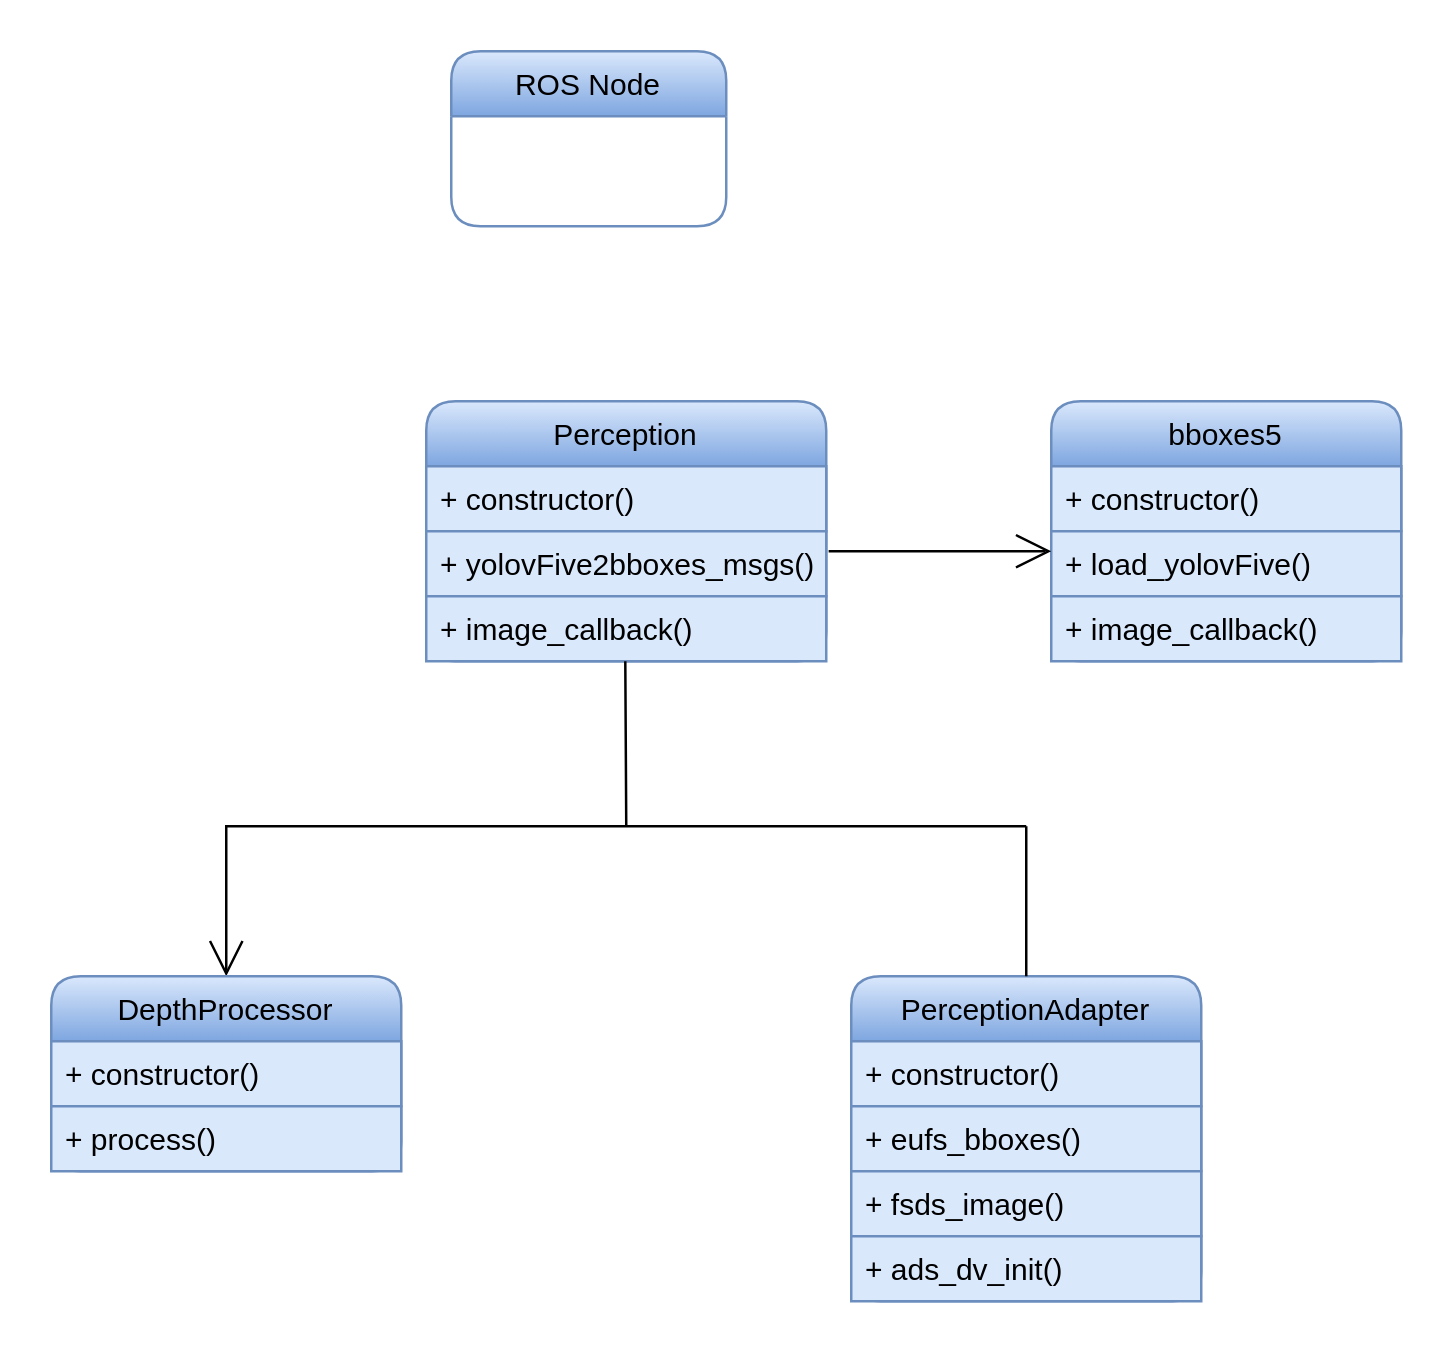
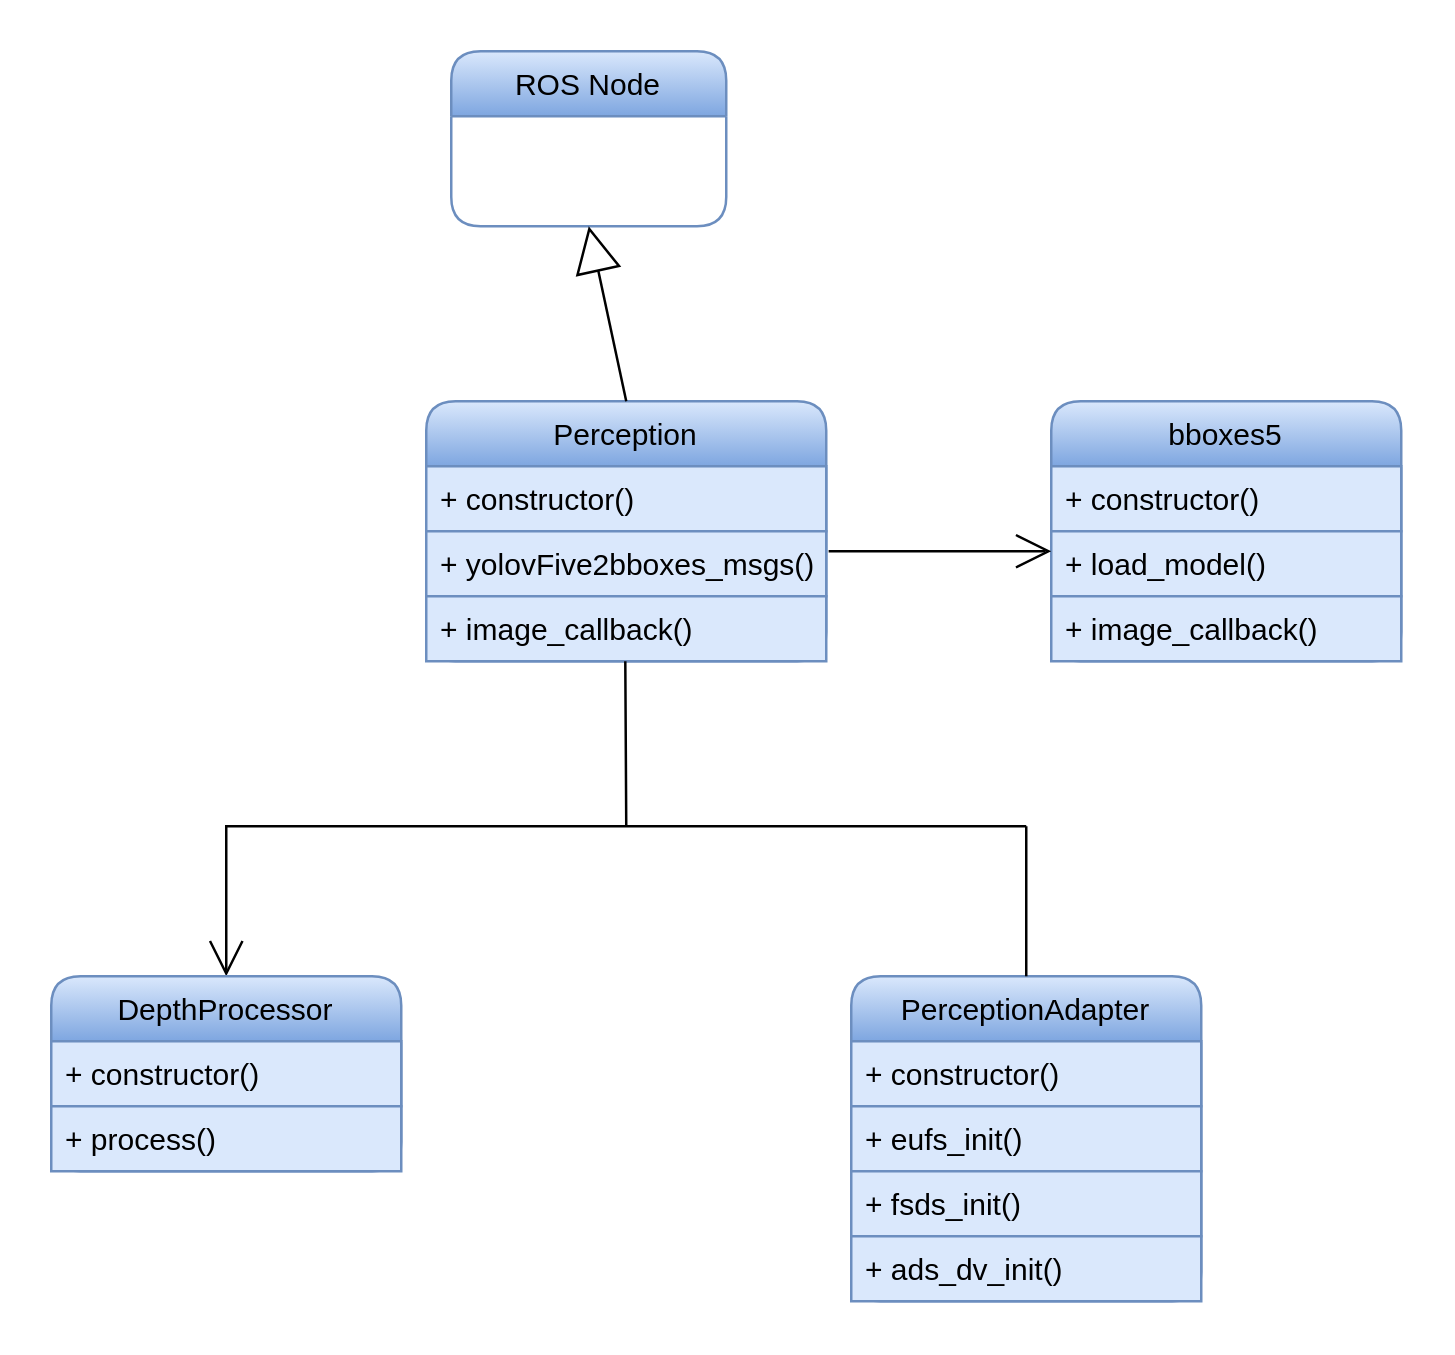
none -> (612, 336)
(1201, 565) -> (1171, 565)
(987, 1140) -> (963, 1140)
(975, 1205) -> (963, 1205)
